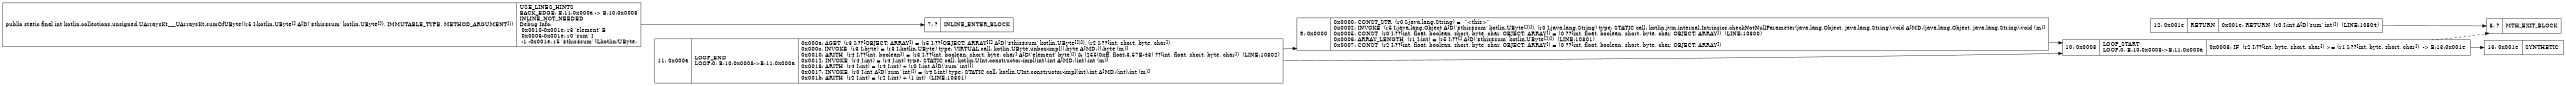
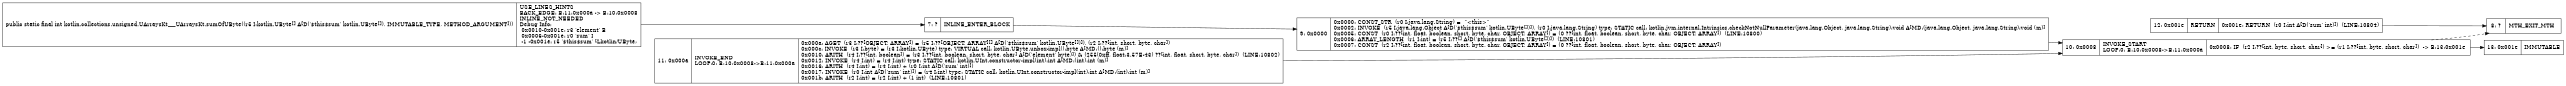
(2532, 26) -> (2532, 26)
(2121, 44) -> (2125, 44)
(2542, 47) -> (2542, 47)
(1288, 49) -> (1153, 27)
(711, 58) -> (714, 58)
